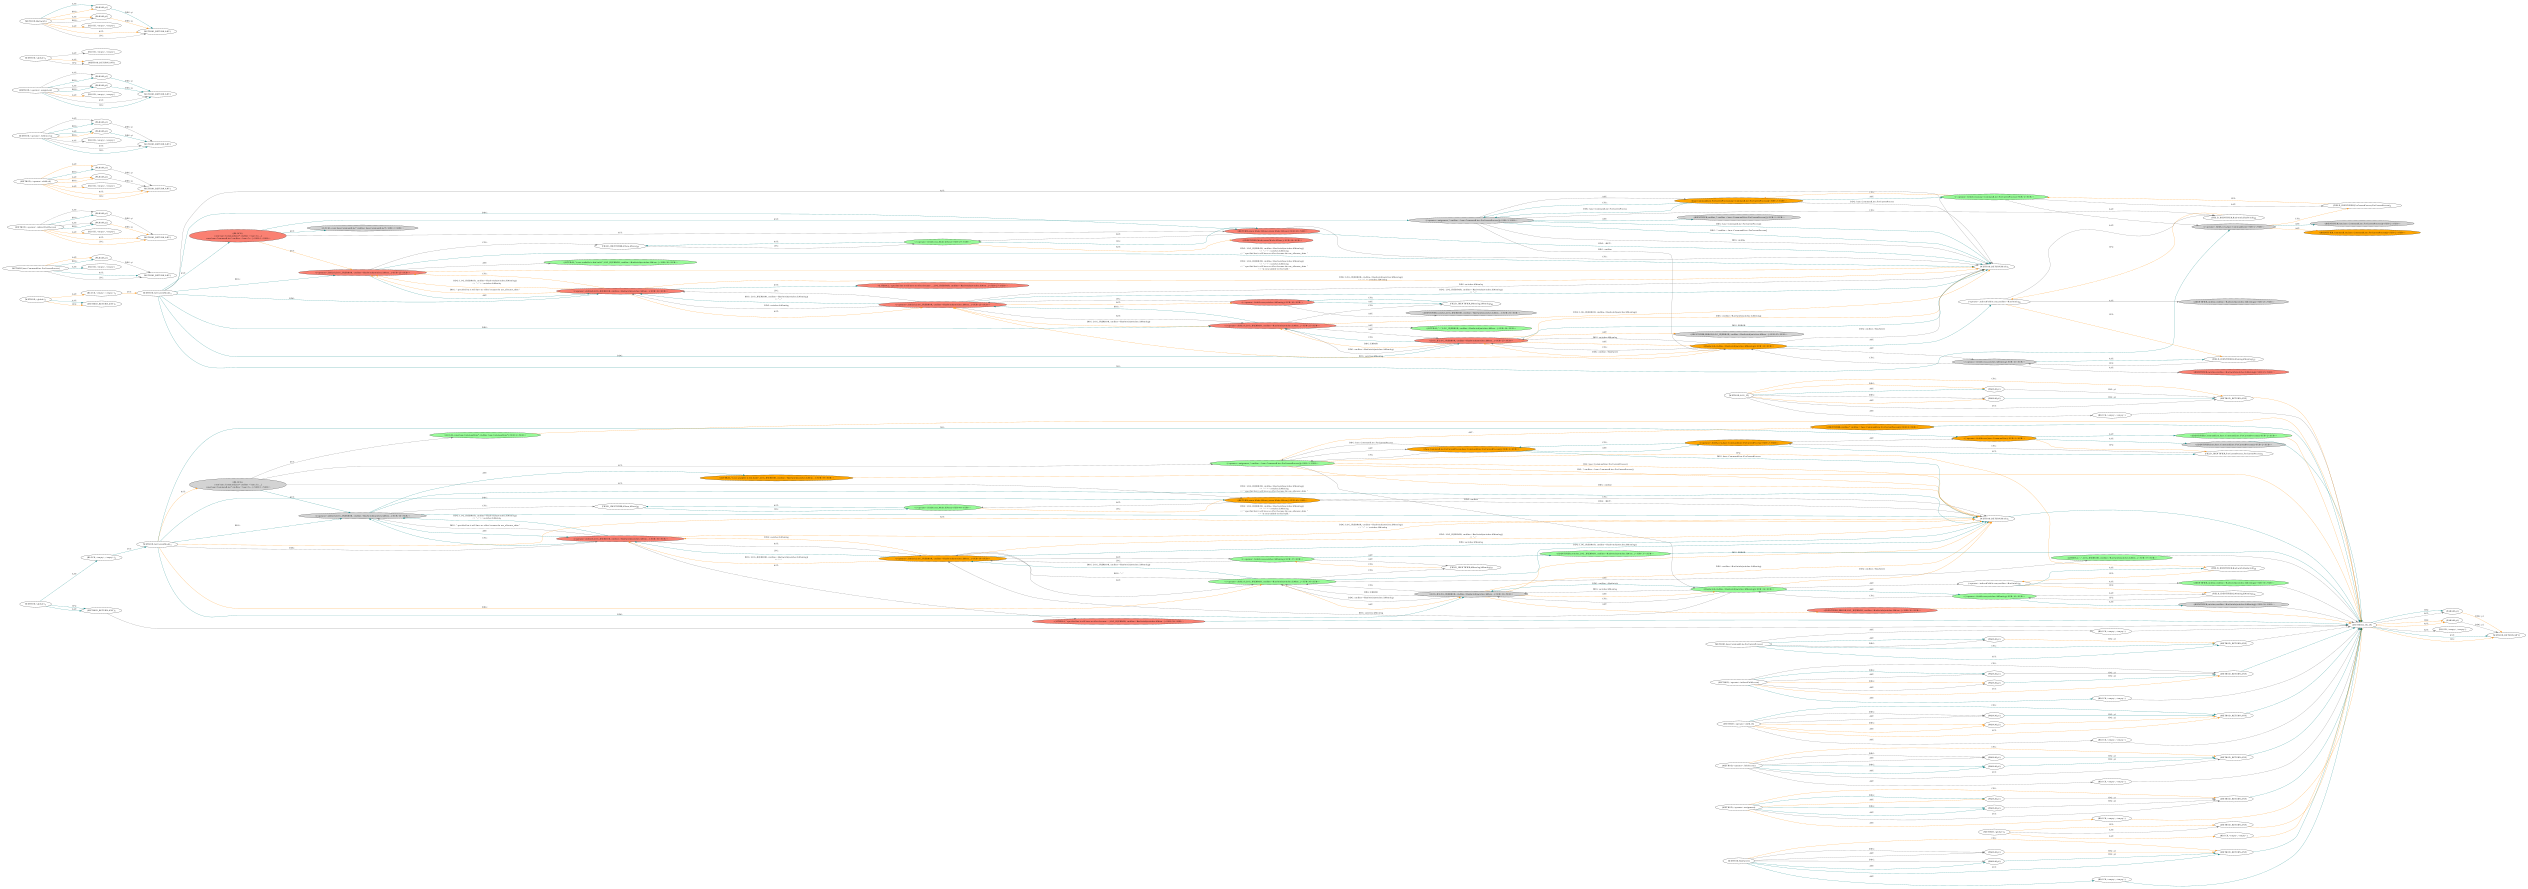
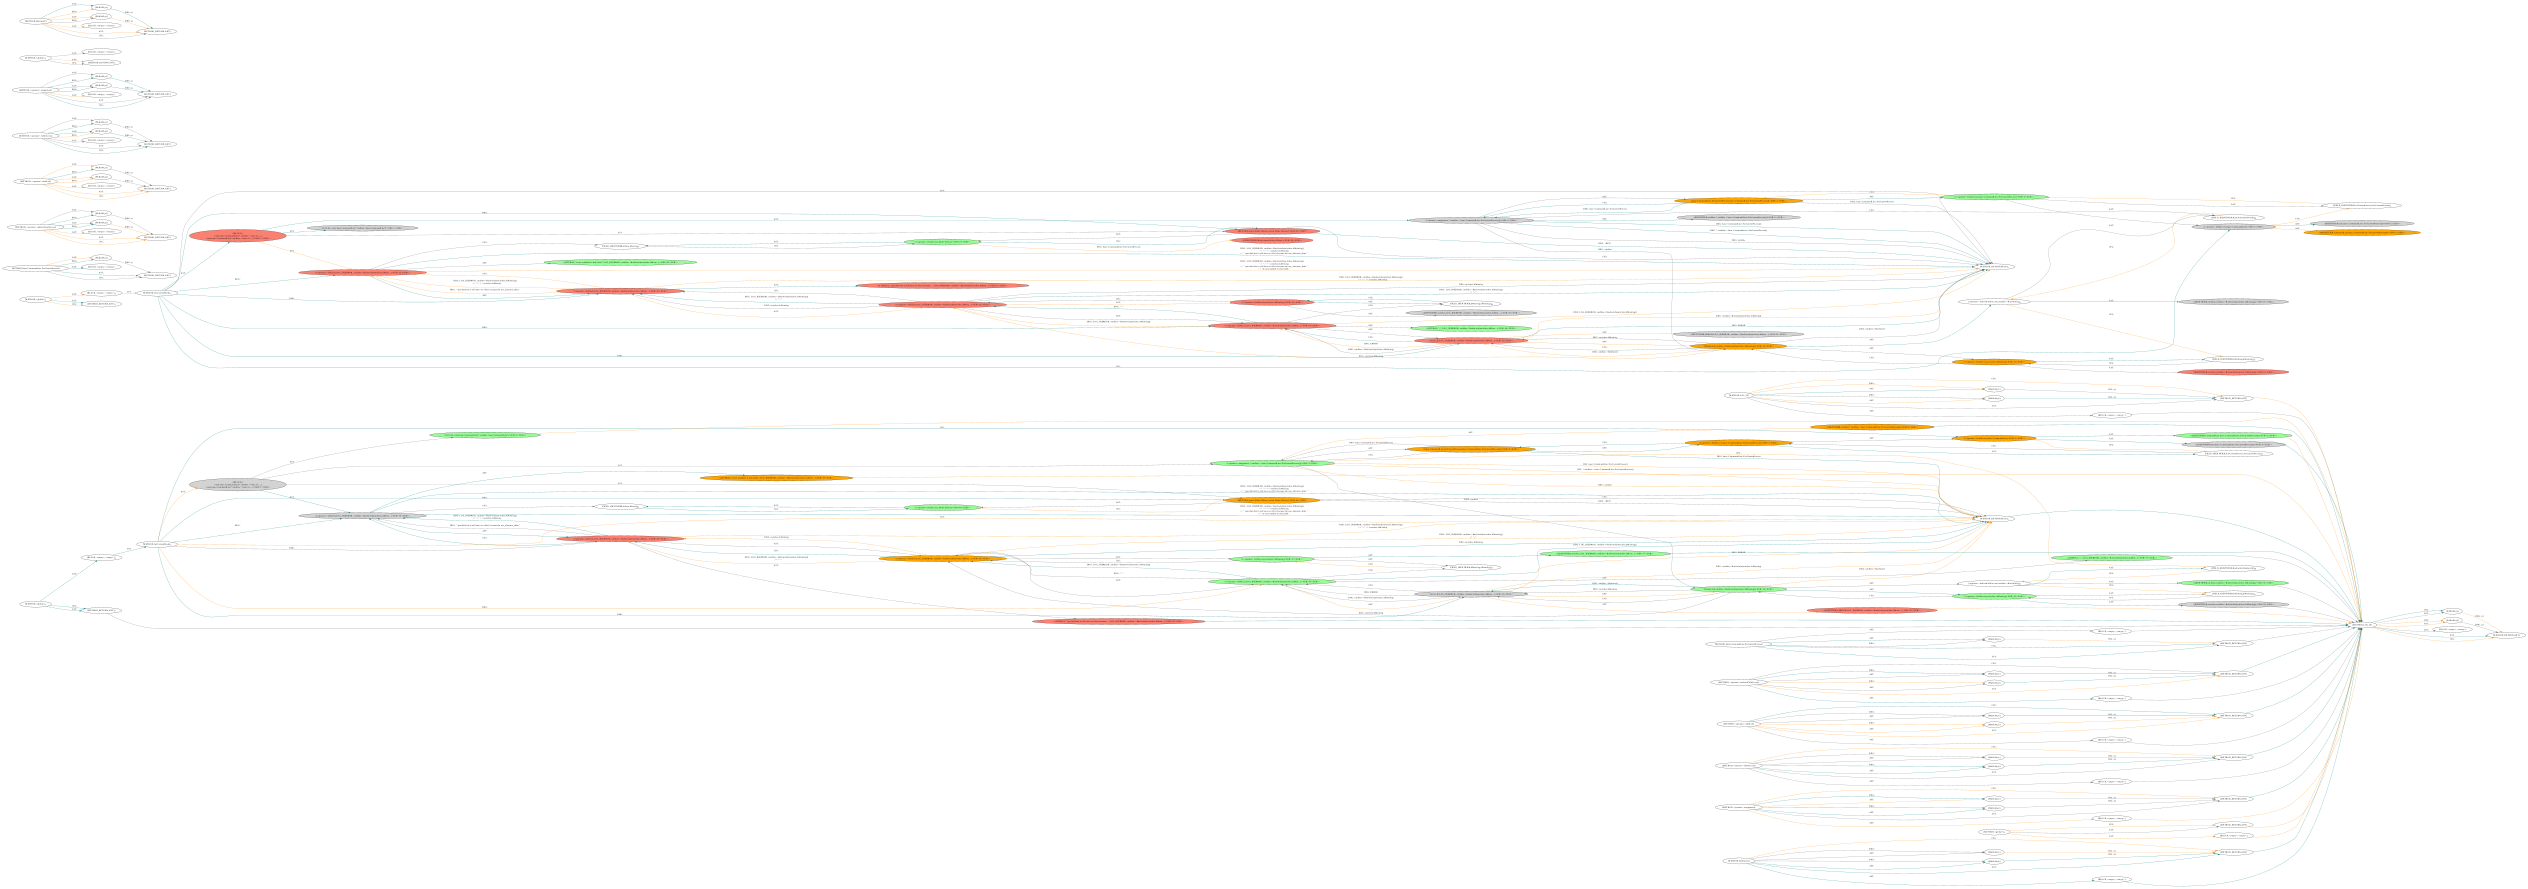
(1119, 247) -> (1119, 247)
(1994, 362) -> (1994, 362)
